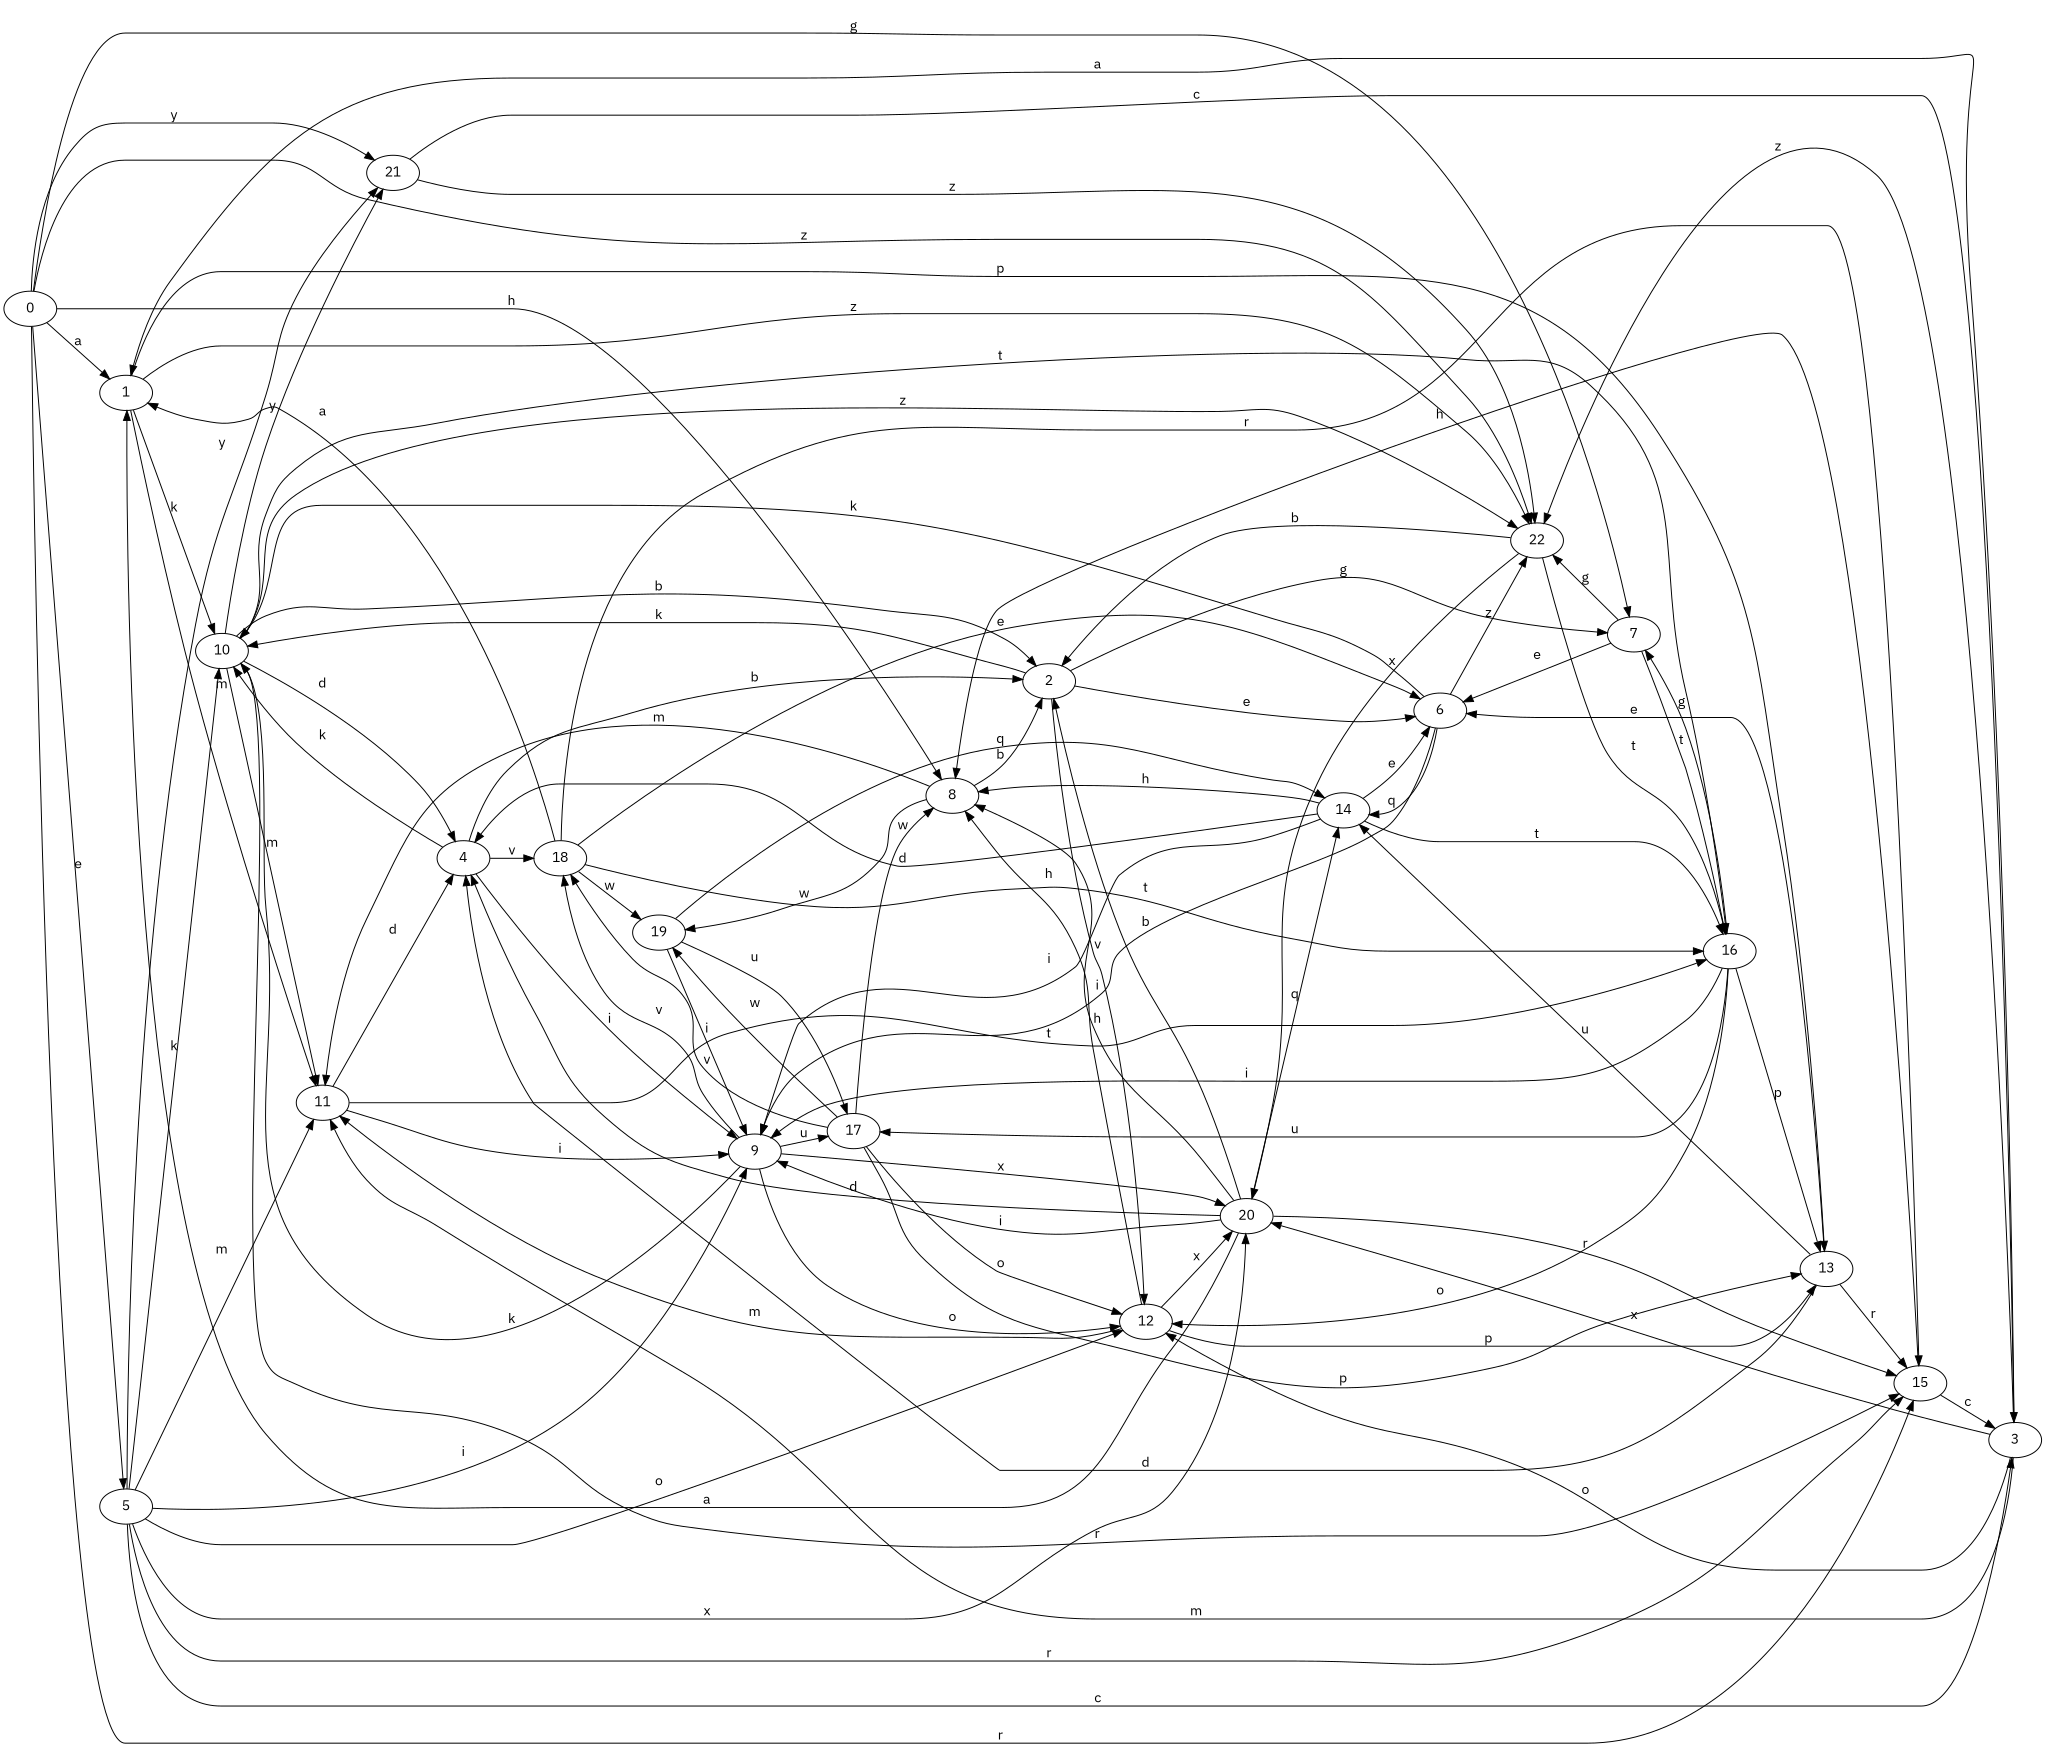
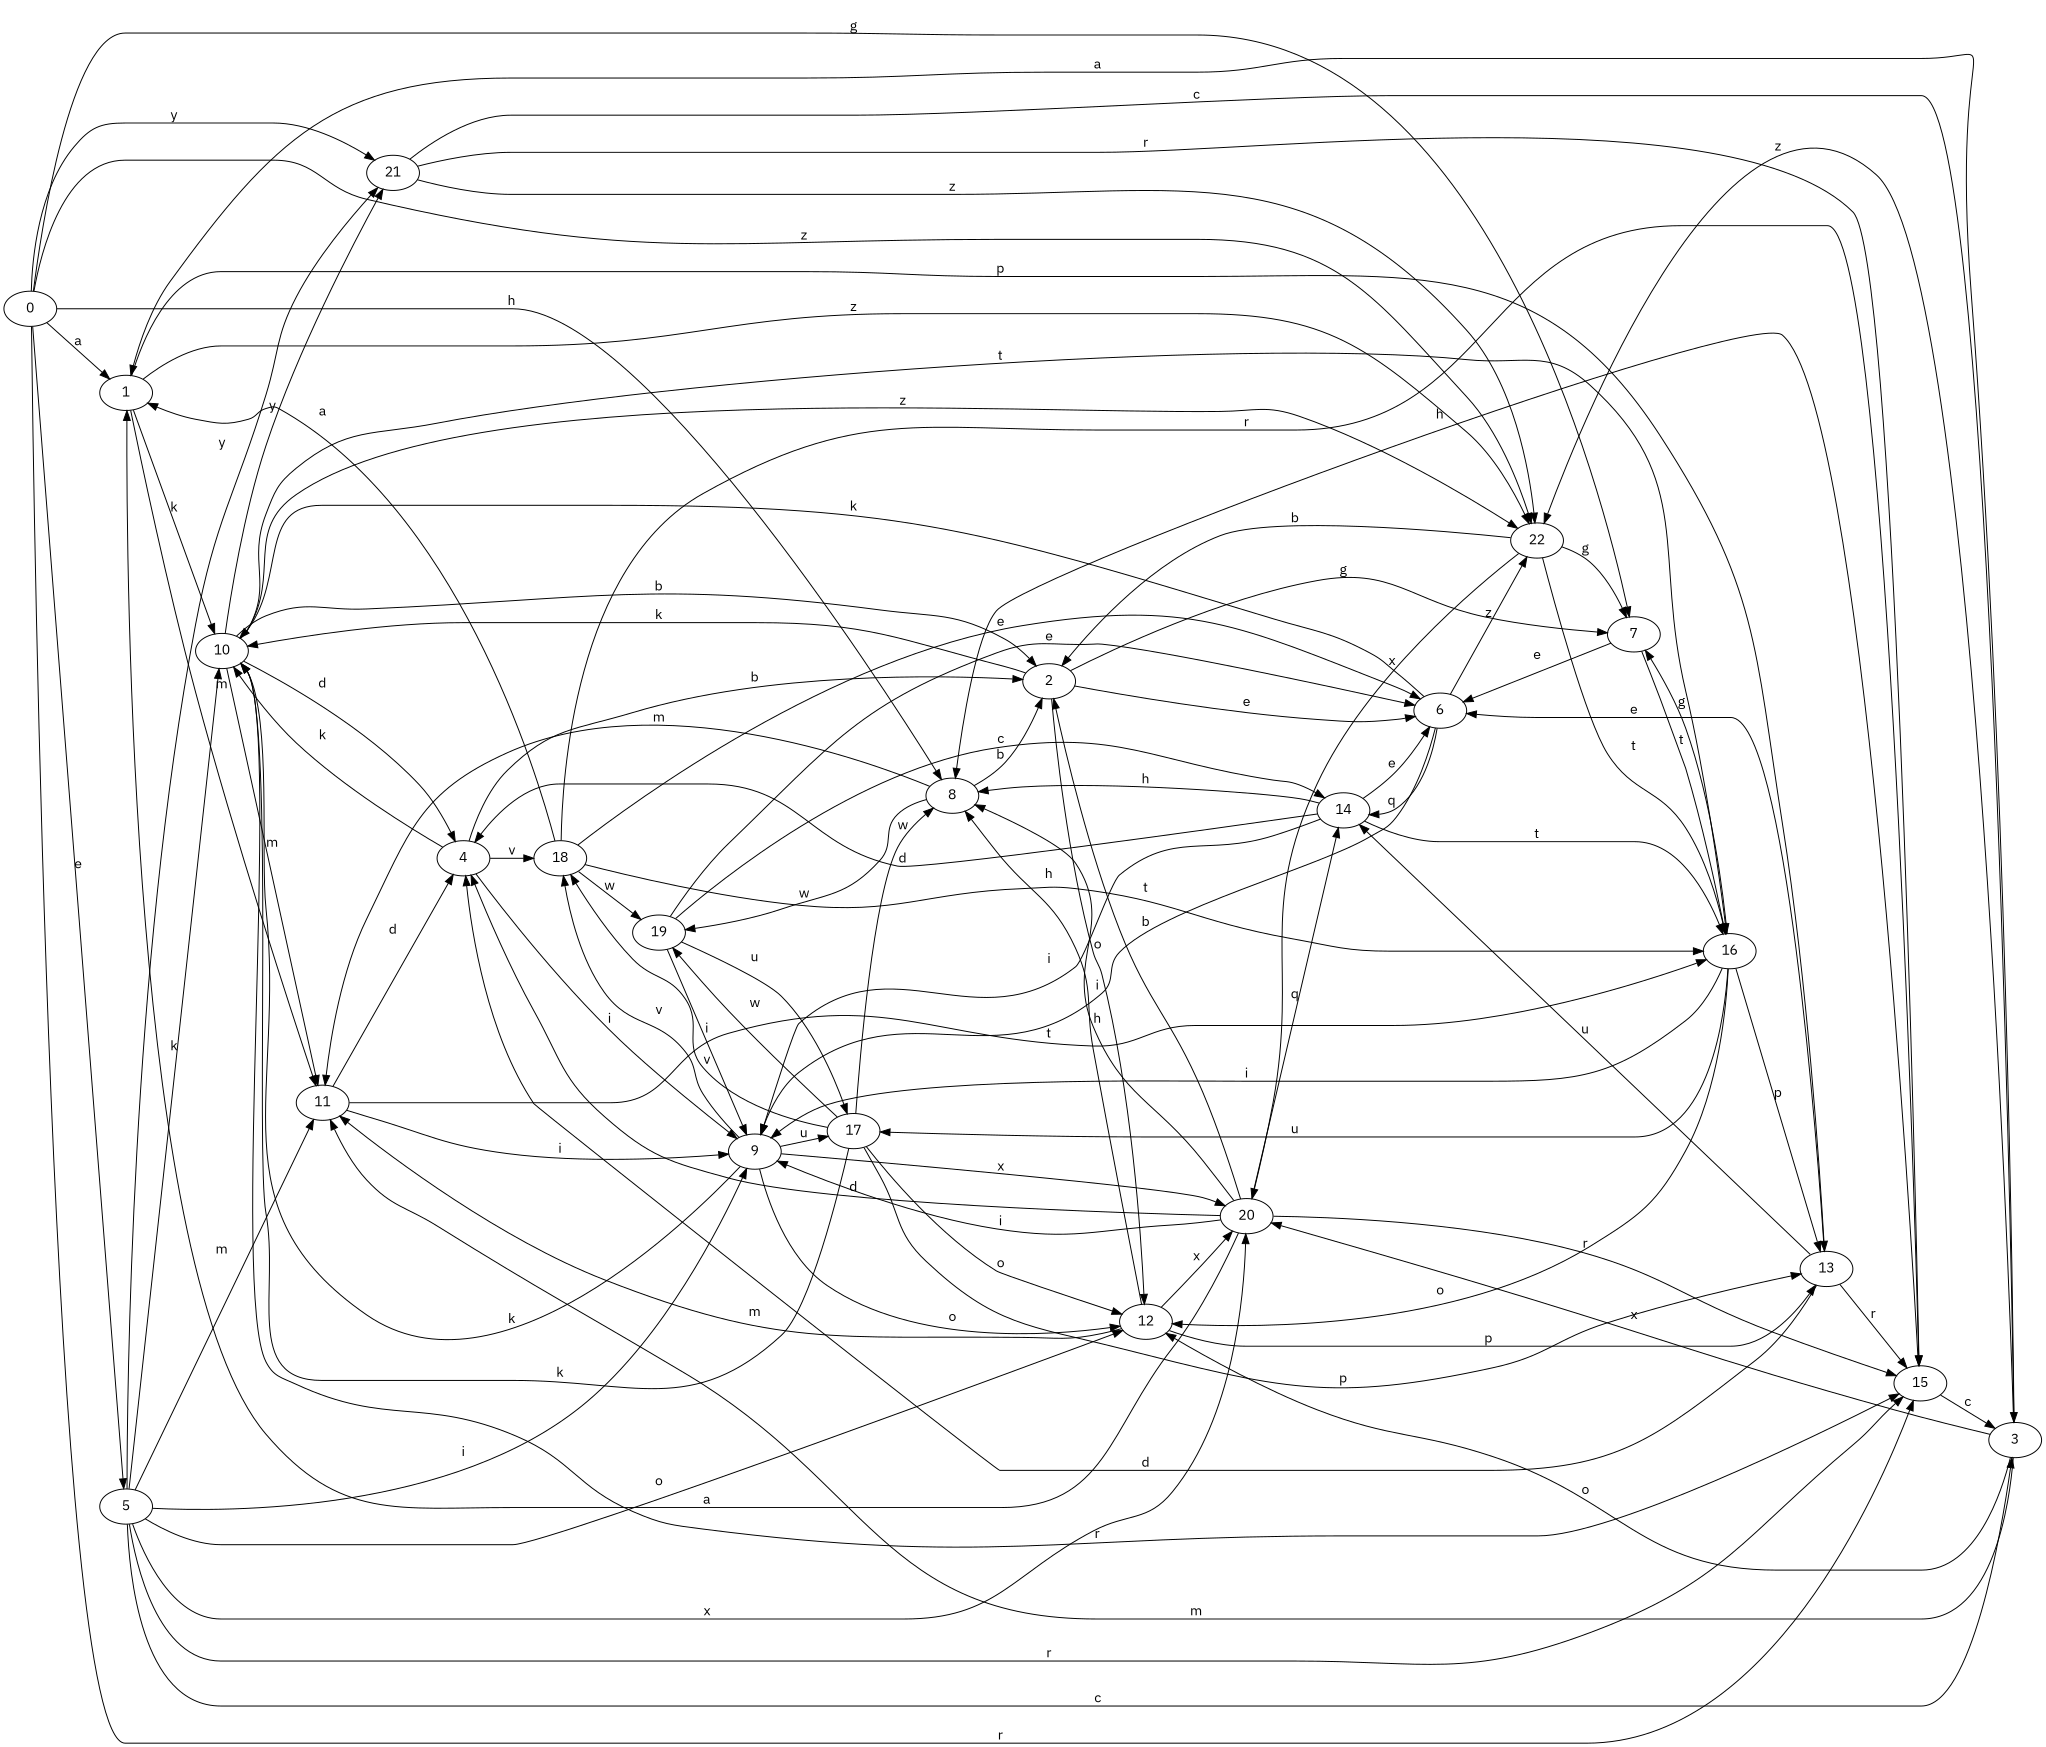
none -> (1714, 154)
(1589, 591) -> (1599, 571)
none -> (992, 655)
(1001, 739) -> (1001, 739)
(1098, 945) -> (1098, 945)
none -> (290, 1371)
